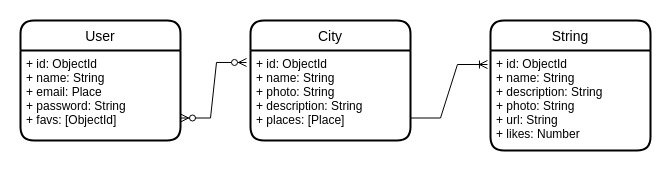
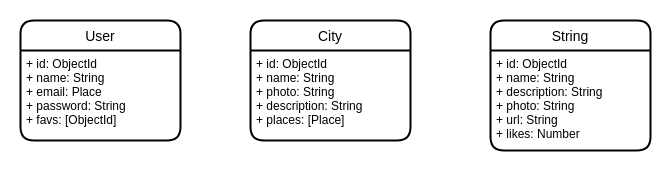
(214, 90) -> none
(449, 91) -> none
